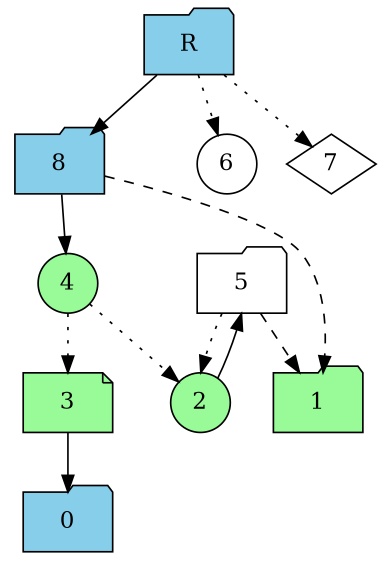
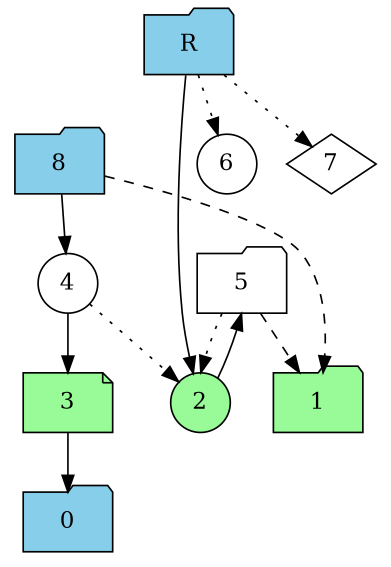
(130, 99) -> (178, 216)
(68, 283) -> (68, 283)
(68, 335) -> (68, 335)
